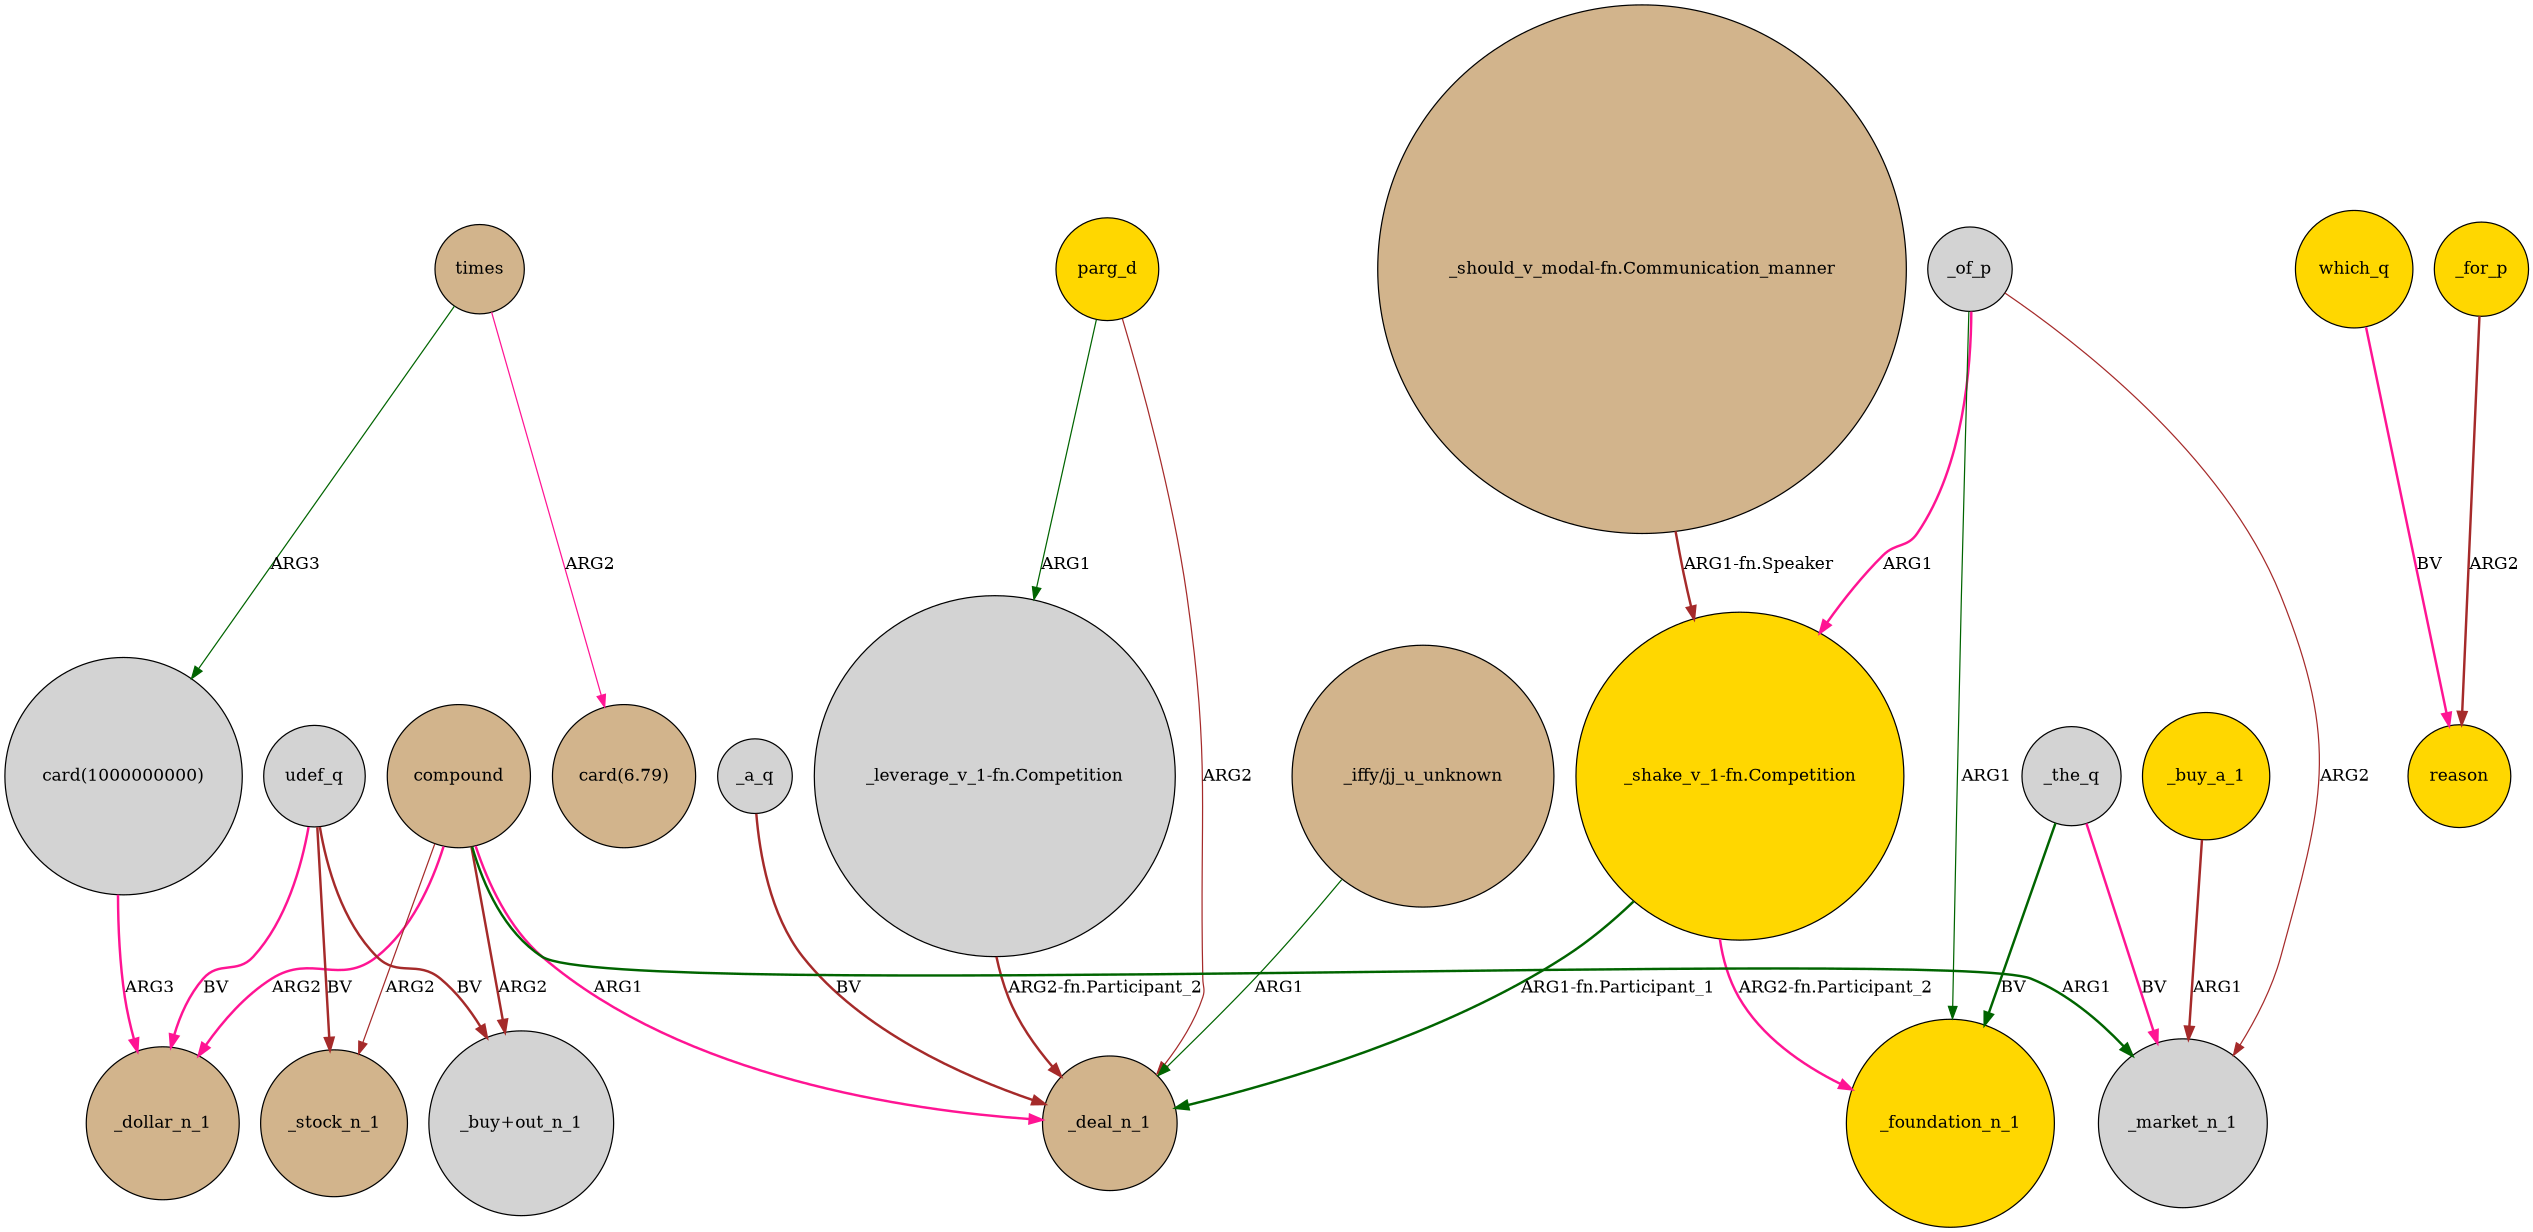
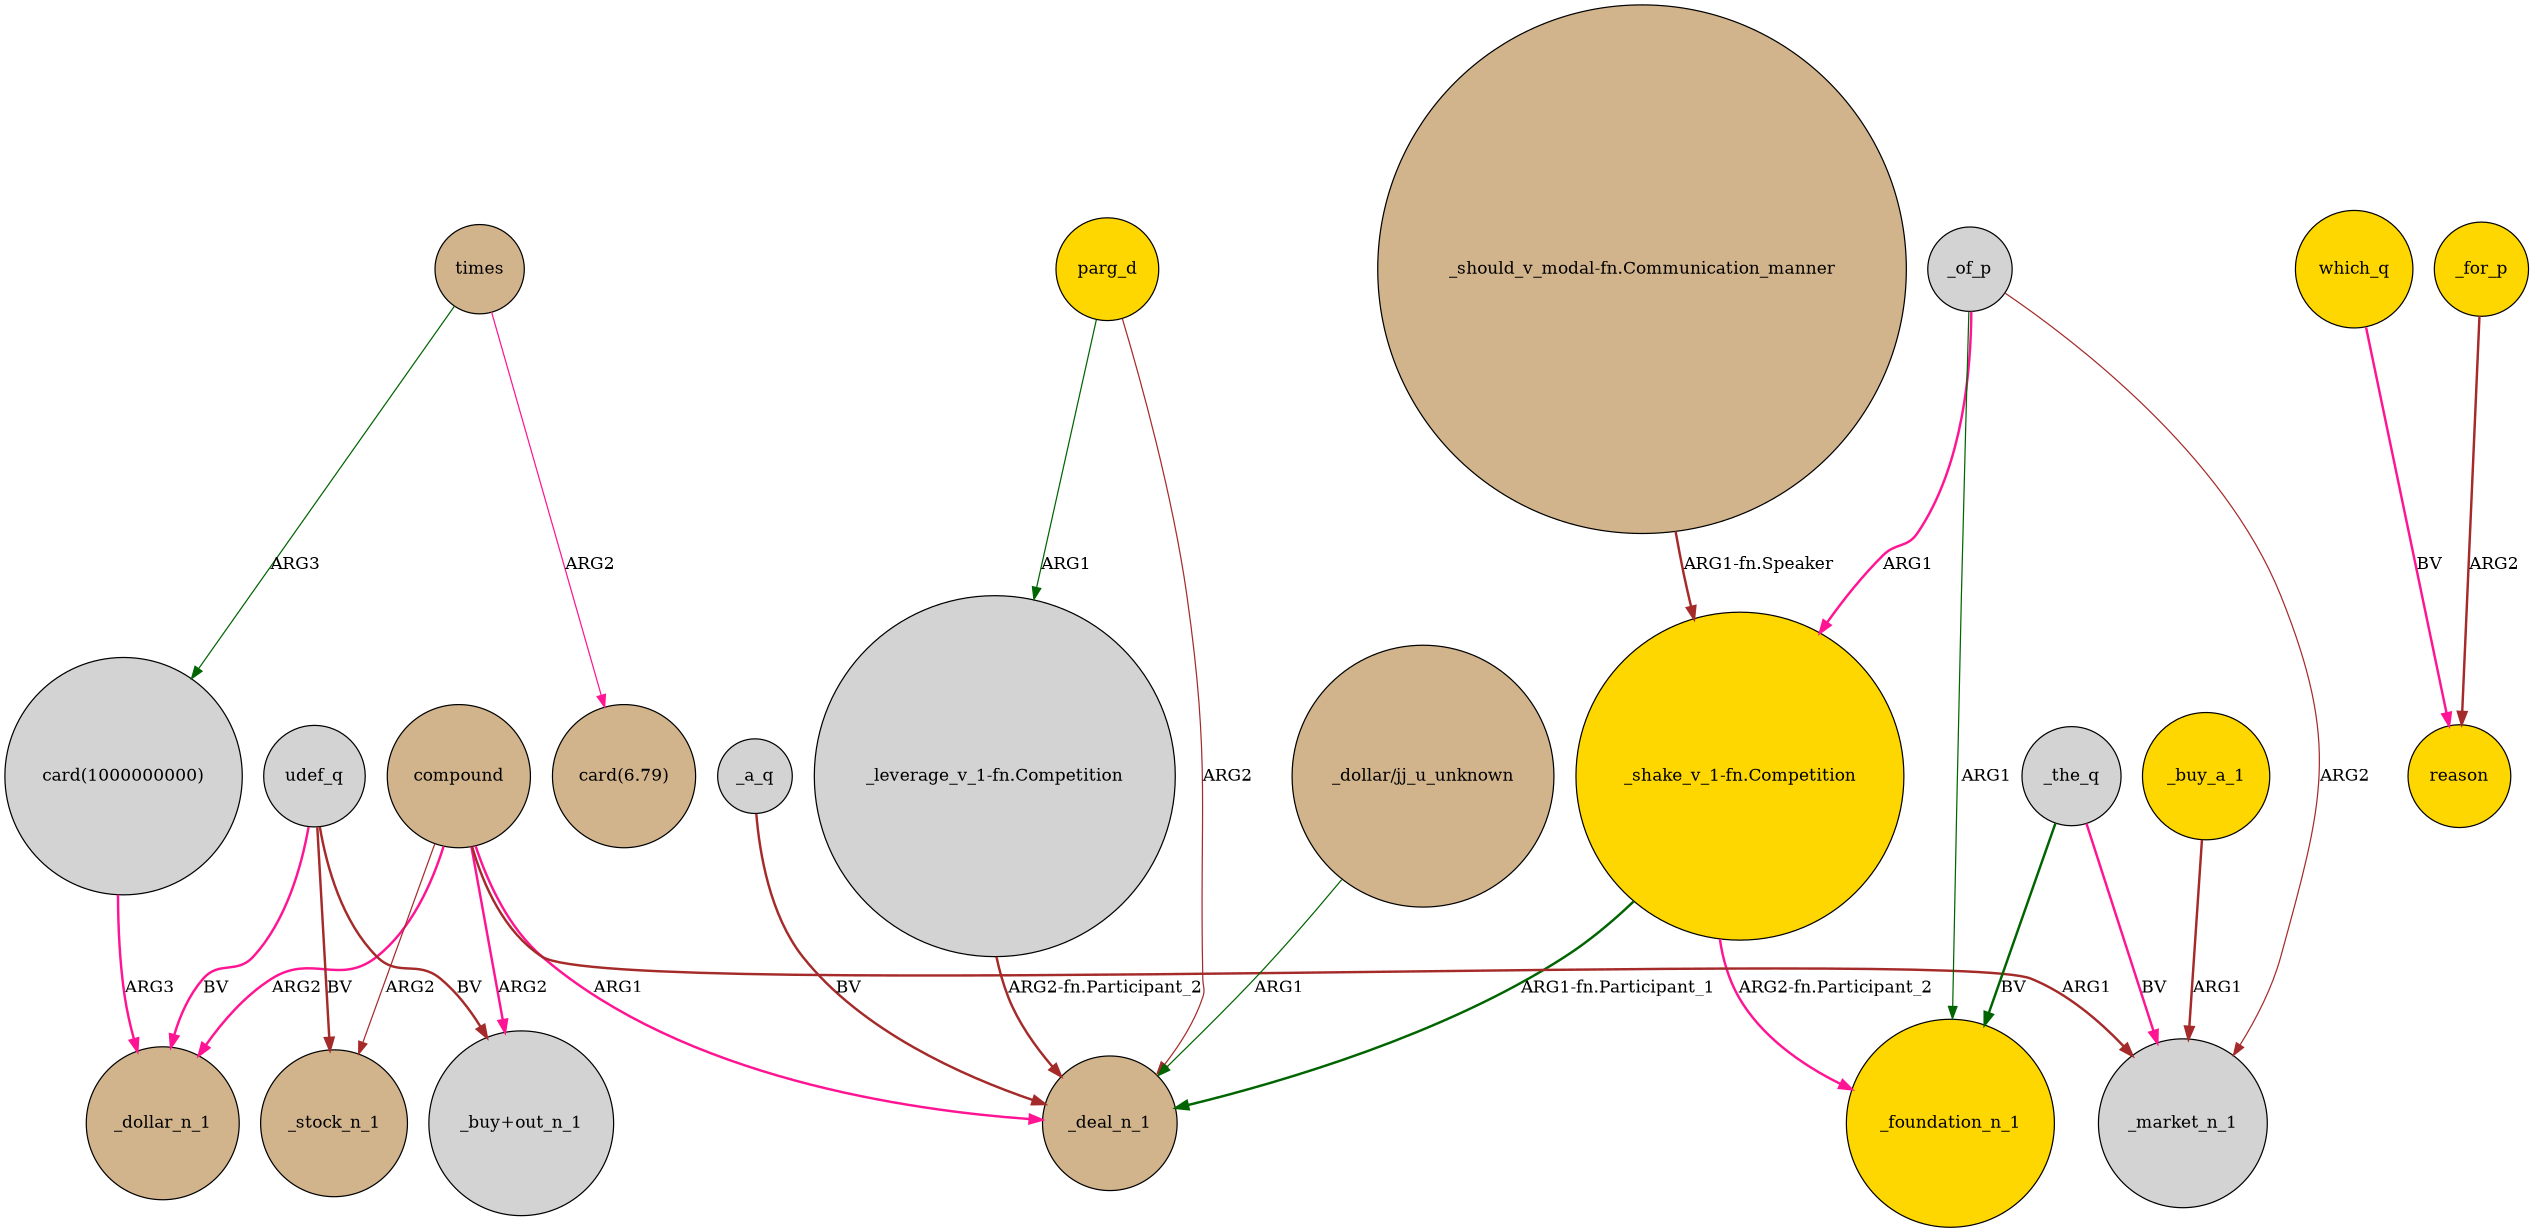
(1423, 776) -> (1423, 776)
(487, 933) -> (487, 933)
(1278, 973) -> (1278, 973)
